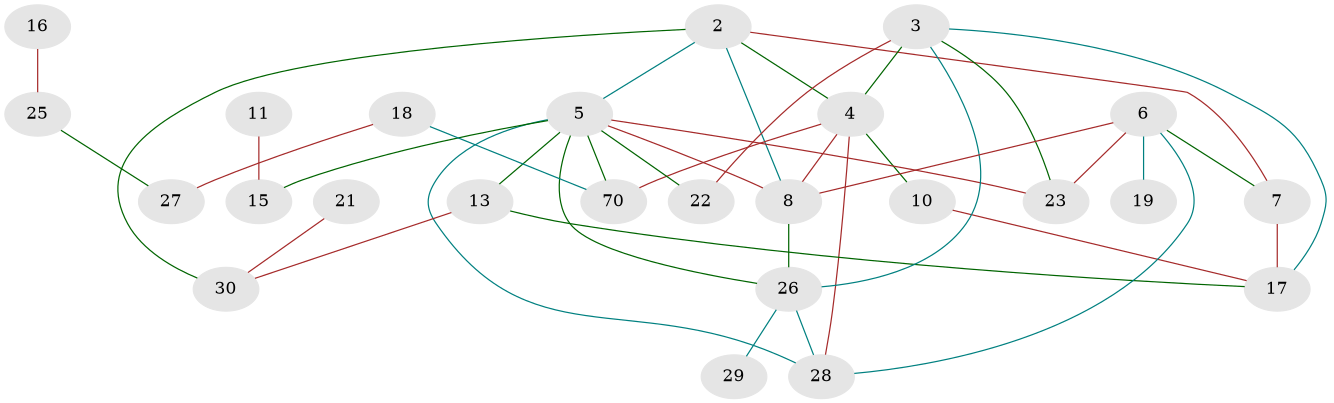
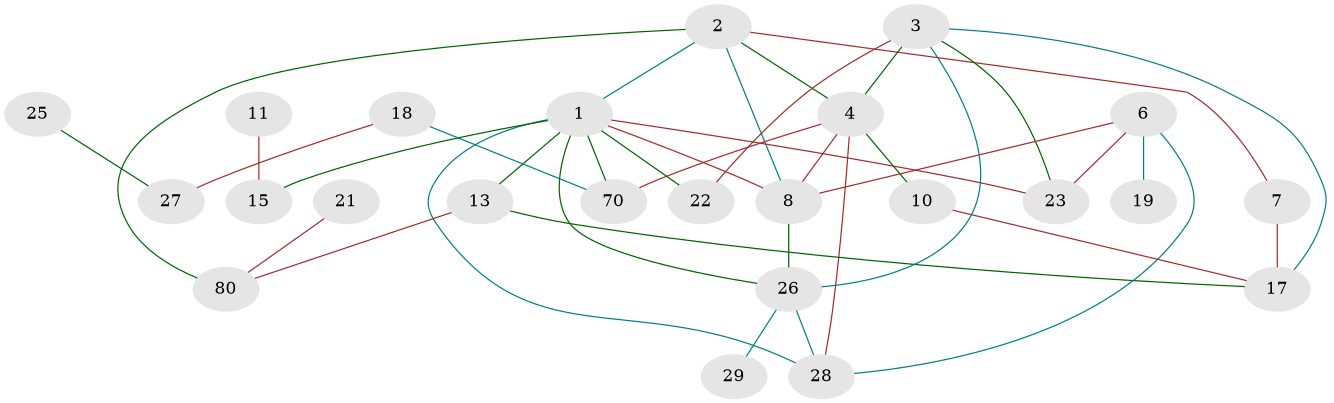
(38, 27) -> none
(580, 114) -> (580, 114)
(1211, 158) -> none
(226, 289) -> (226, 289)
